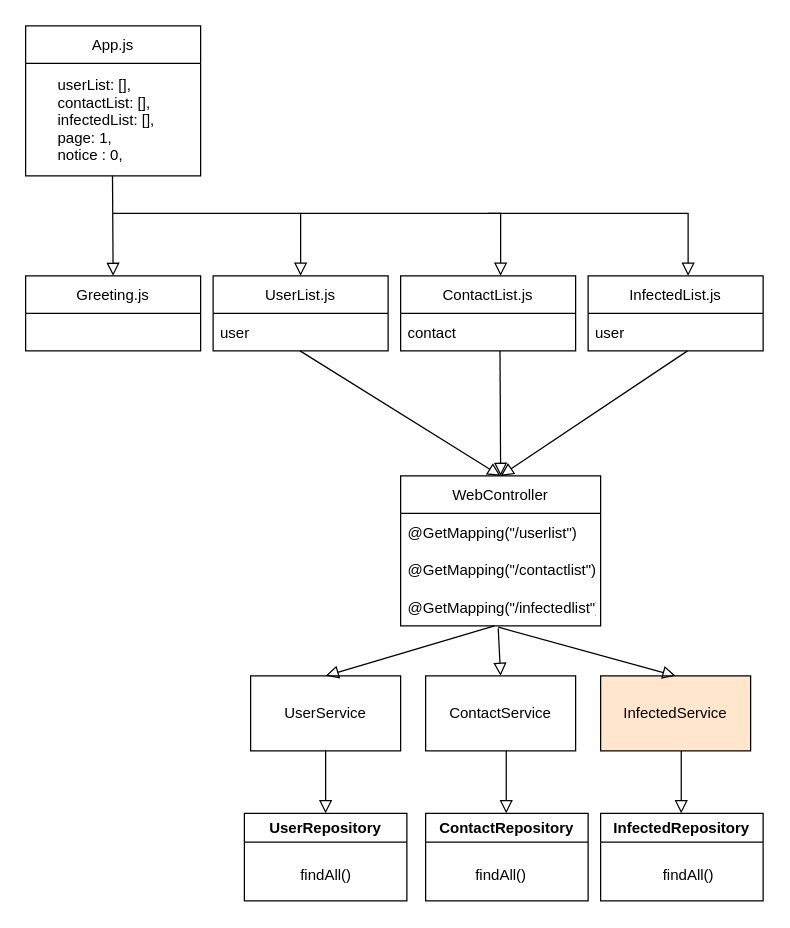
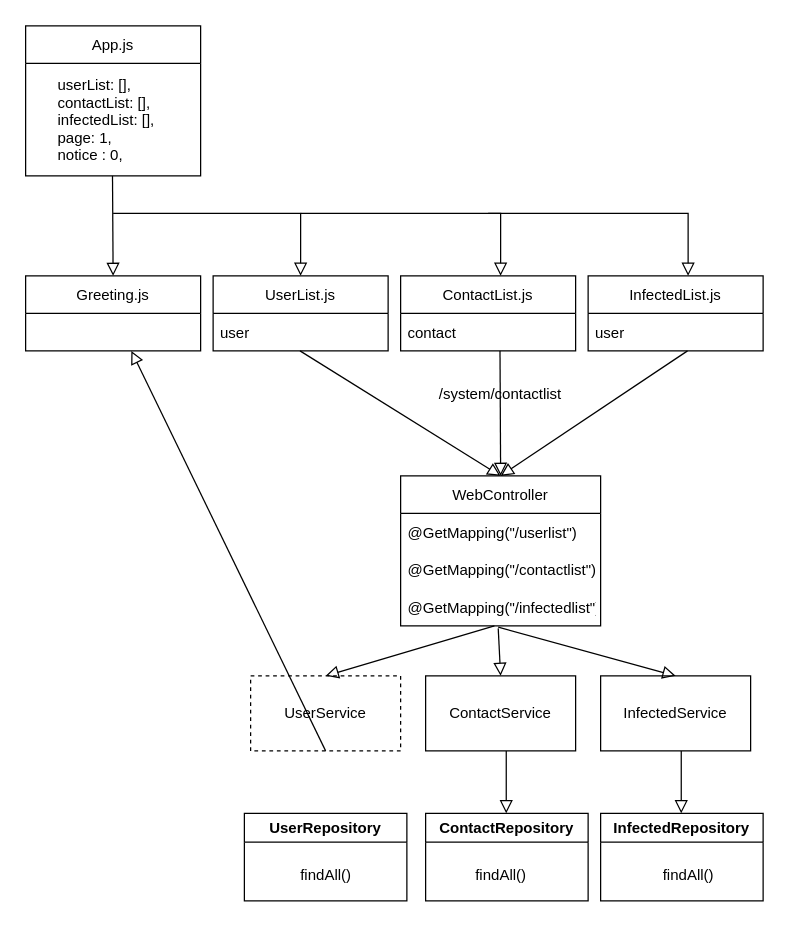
none -> (501, 394)
(326, 713) -> (326, 713)
(676, 713) -> (676, 713)
(326, 775) -> (231, 556)
